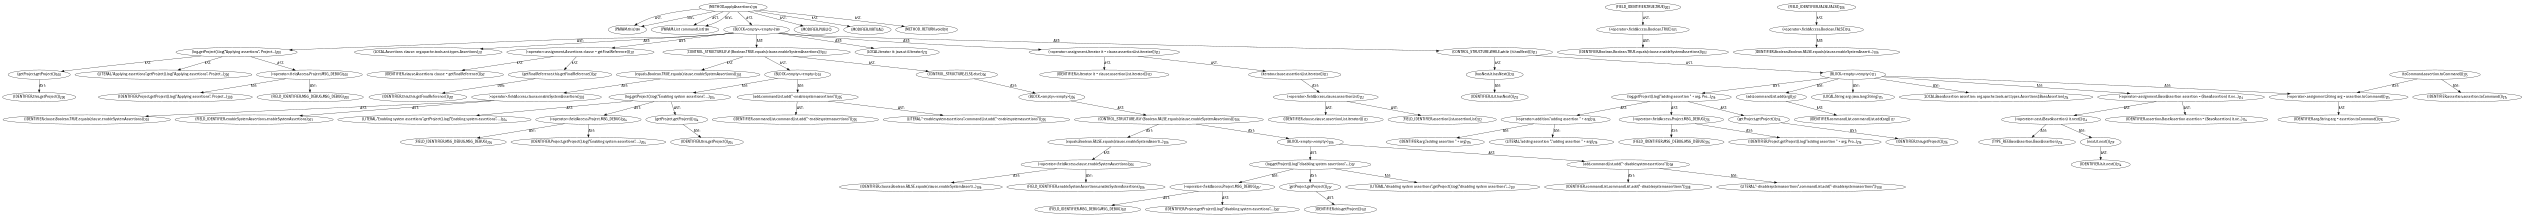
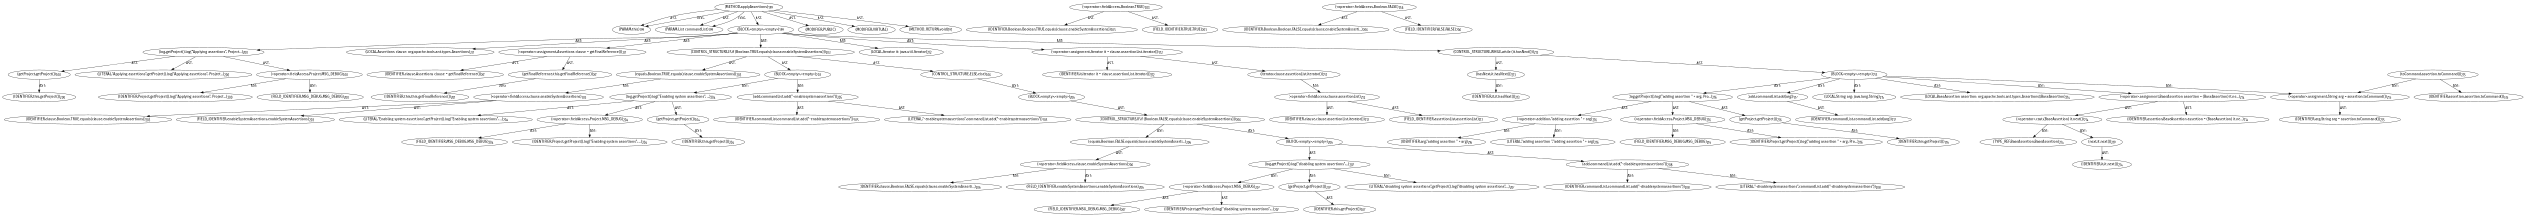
(1643, 17) -> (1147, 18)
(1817, 17) -> (1400, 18)
(2505, 97) -> (2506, 97)
